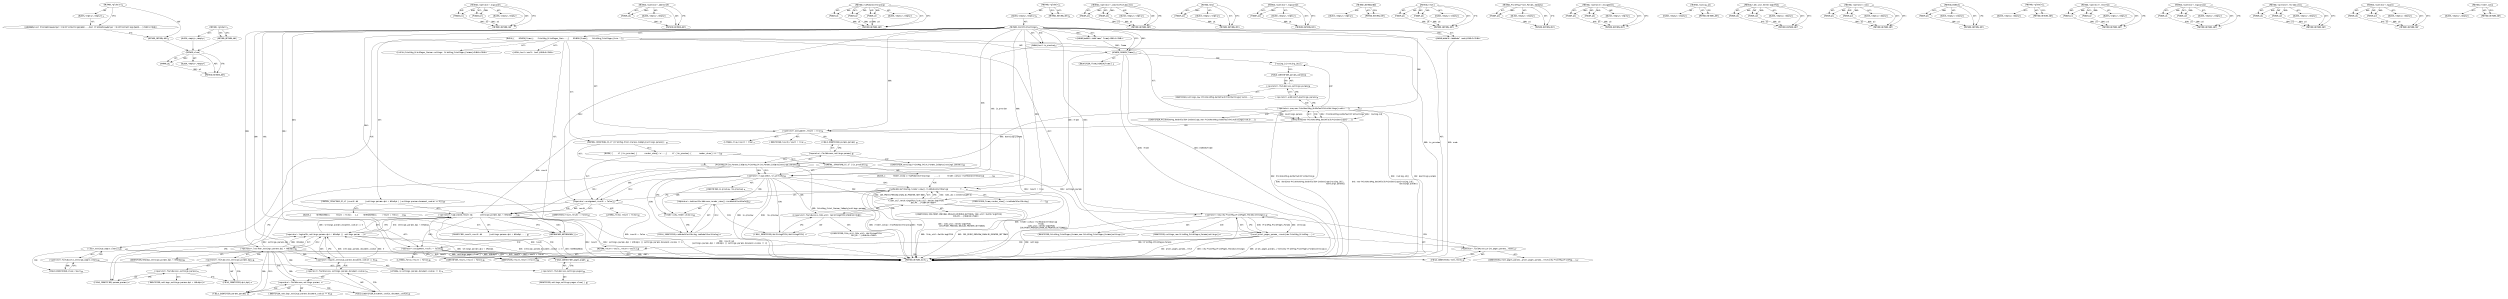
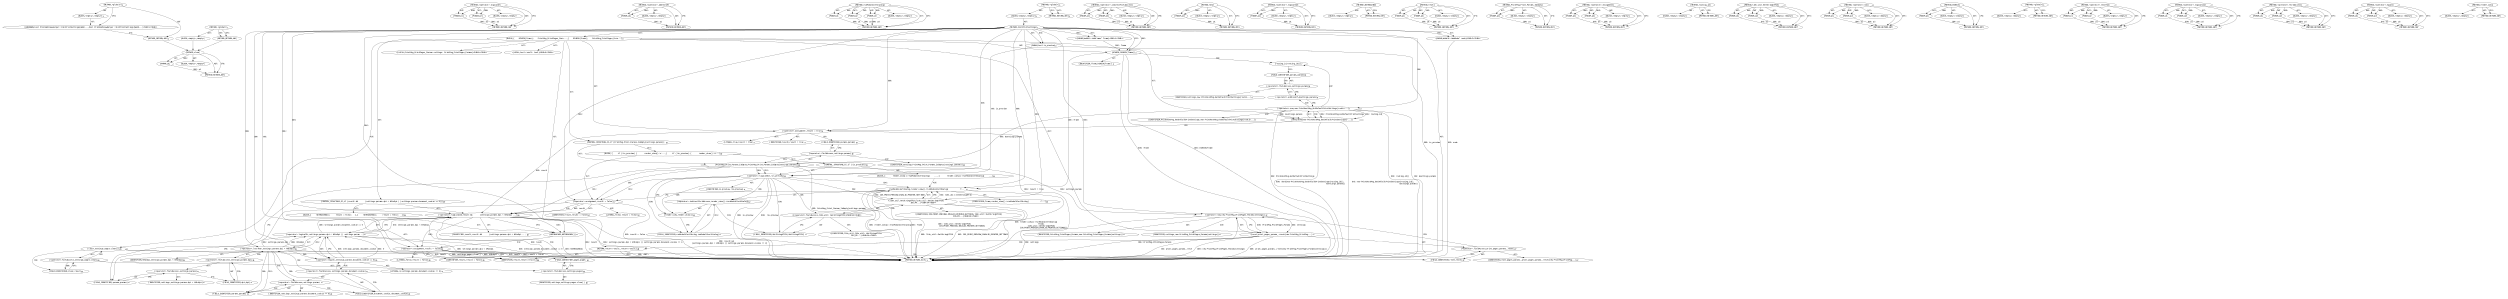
(290, 264) -> (296, 260)
